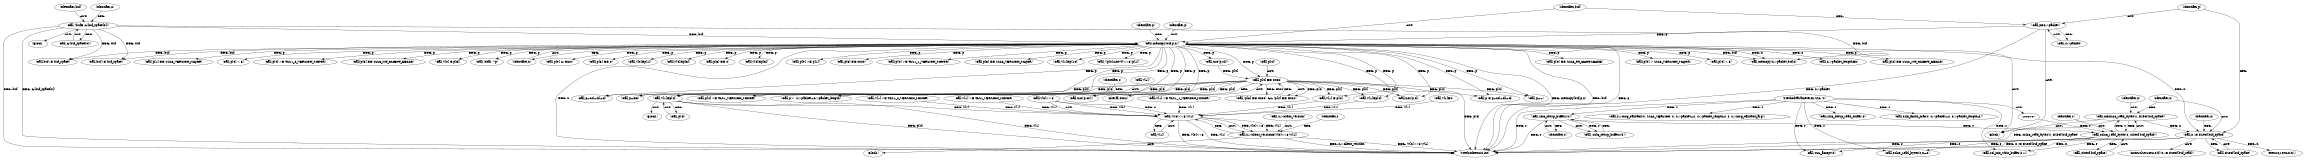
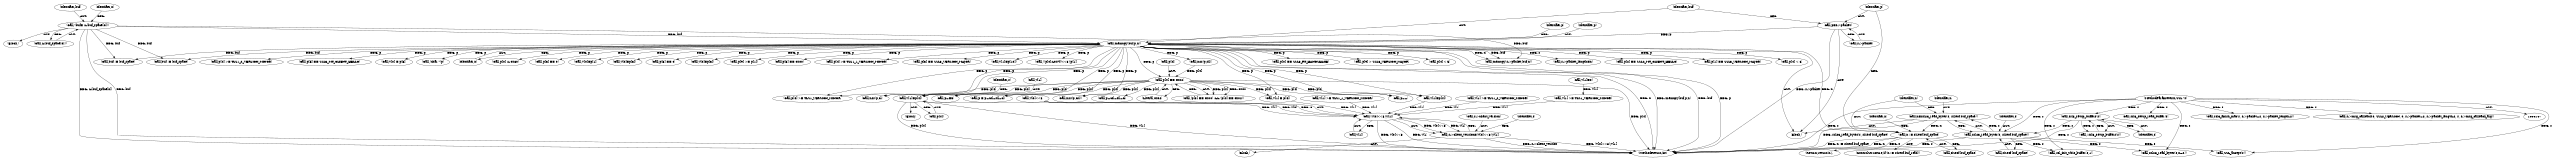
(1798, 53) -> (1535, 53)
(890, 80) -> none
(811, 99) -> none
(1318, 110) -> (1583, 88)
(2070, 126) -> (2067, 102)
